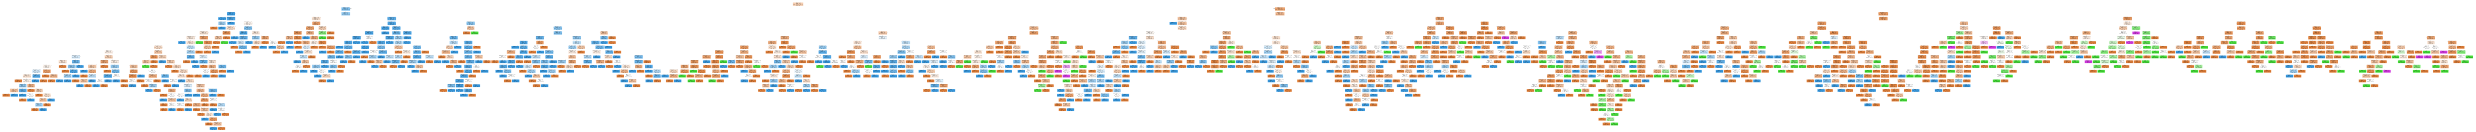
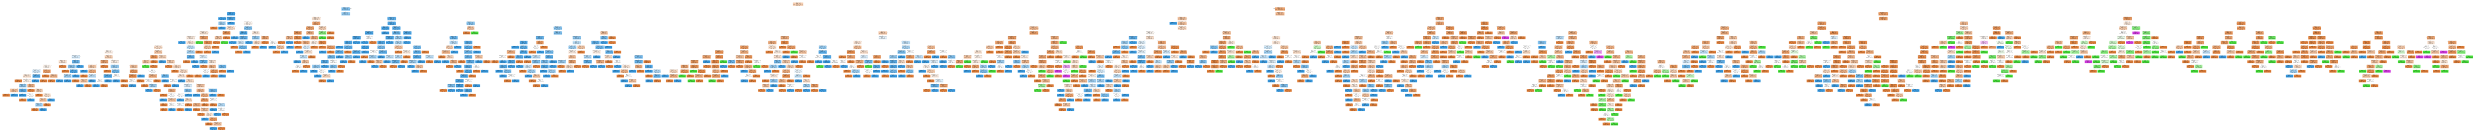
(1992, 47) -> (1992, 47)
